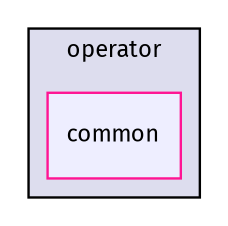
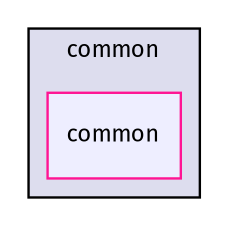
(114, 51) -> (114, 51)
